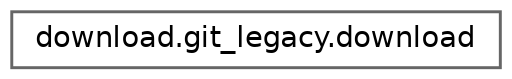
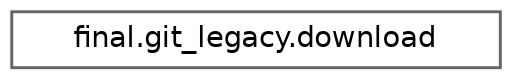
(256, 40) -> (256, 40)
